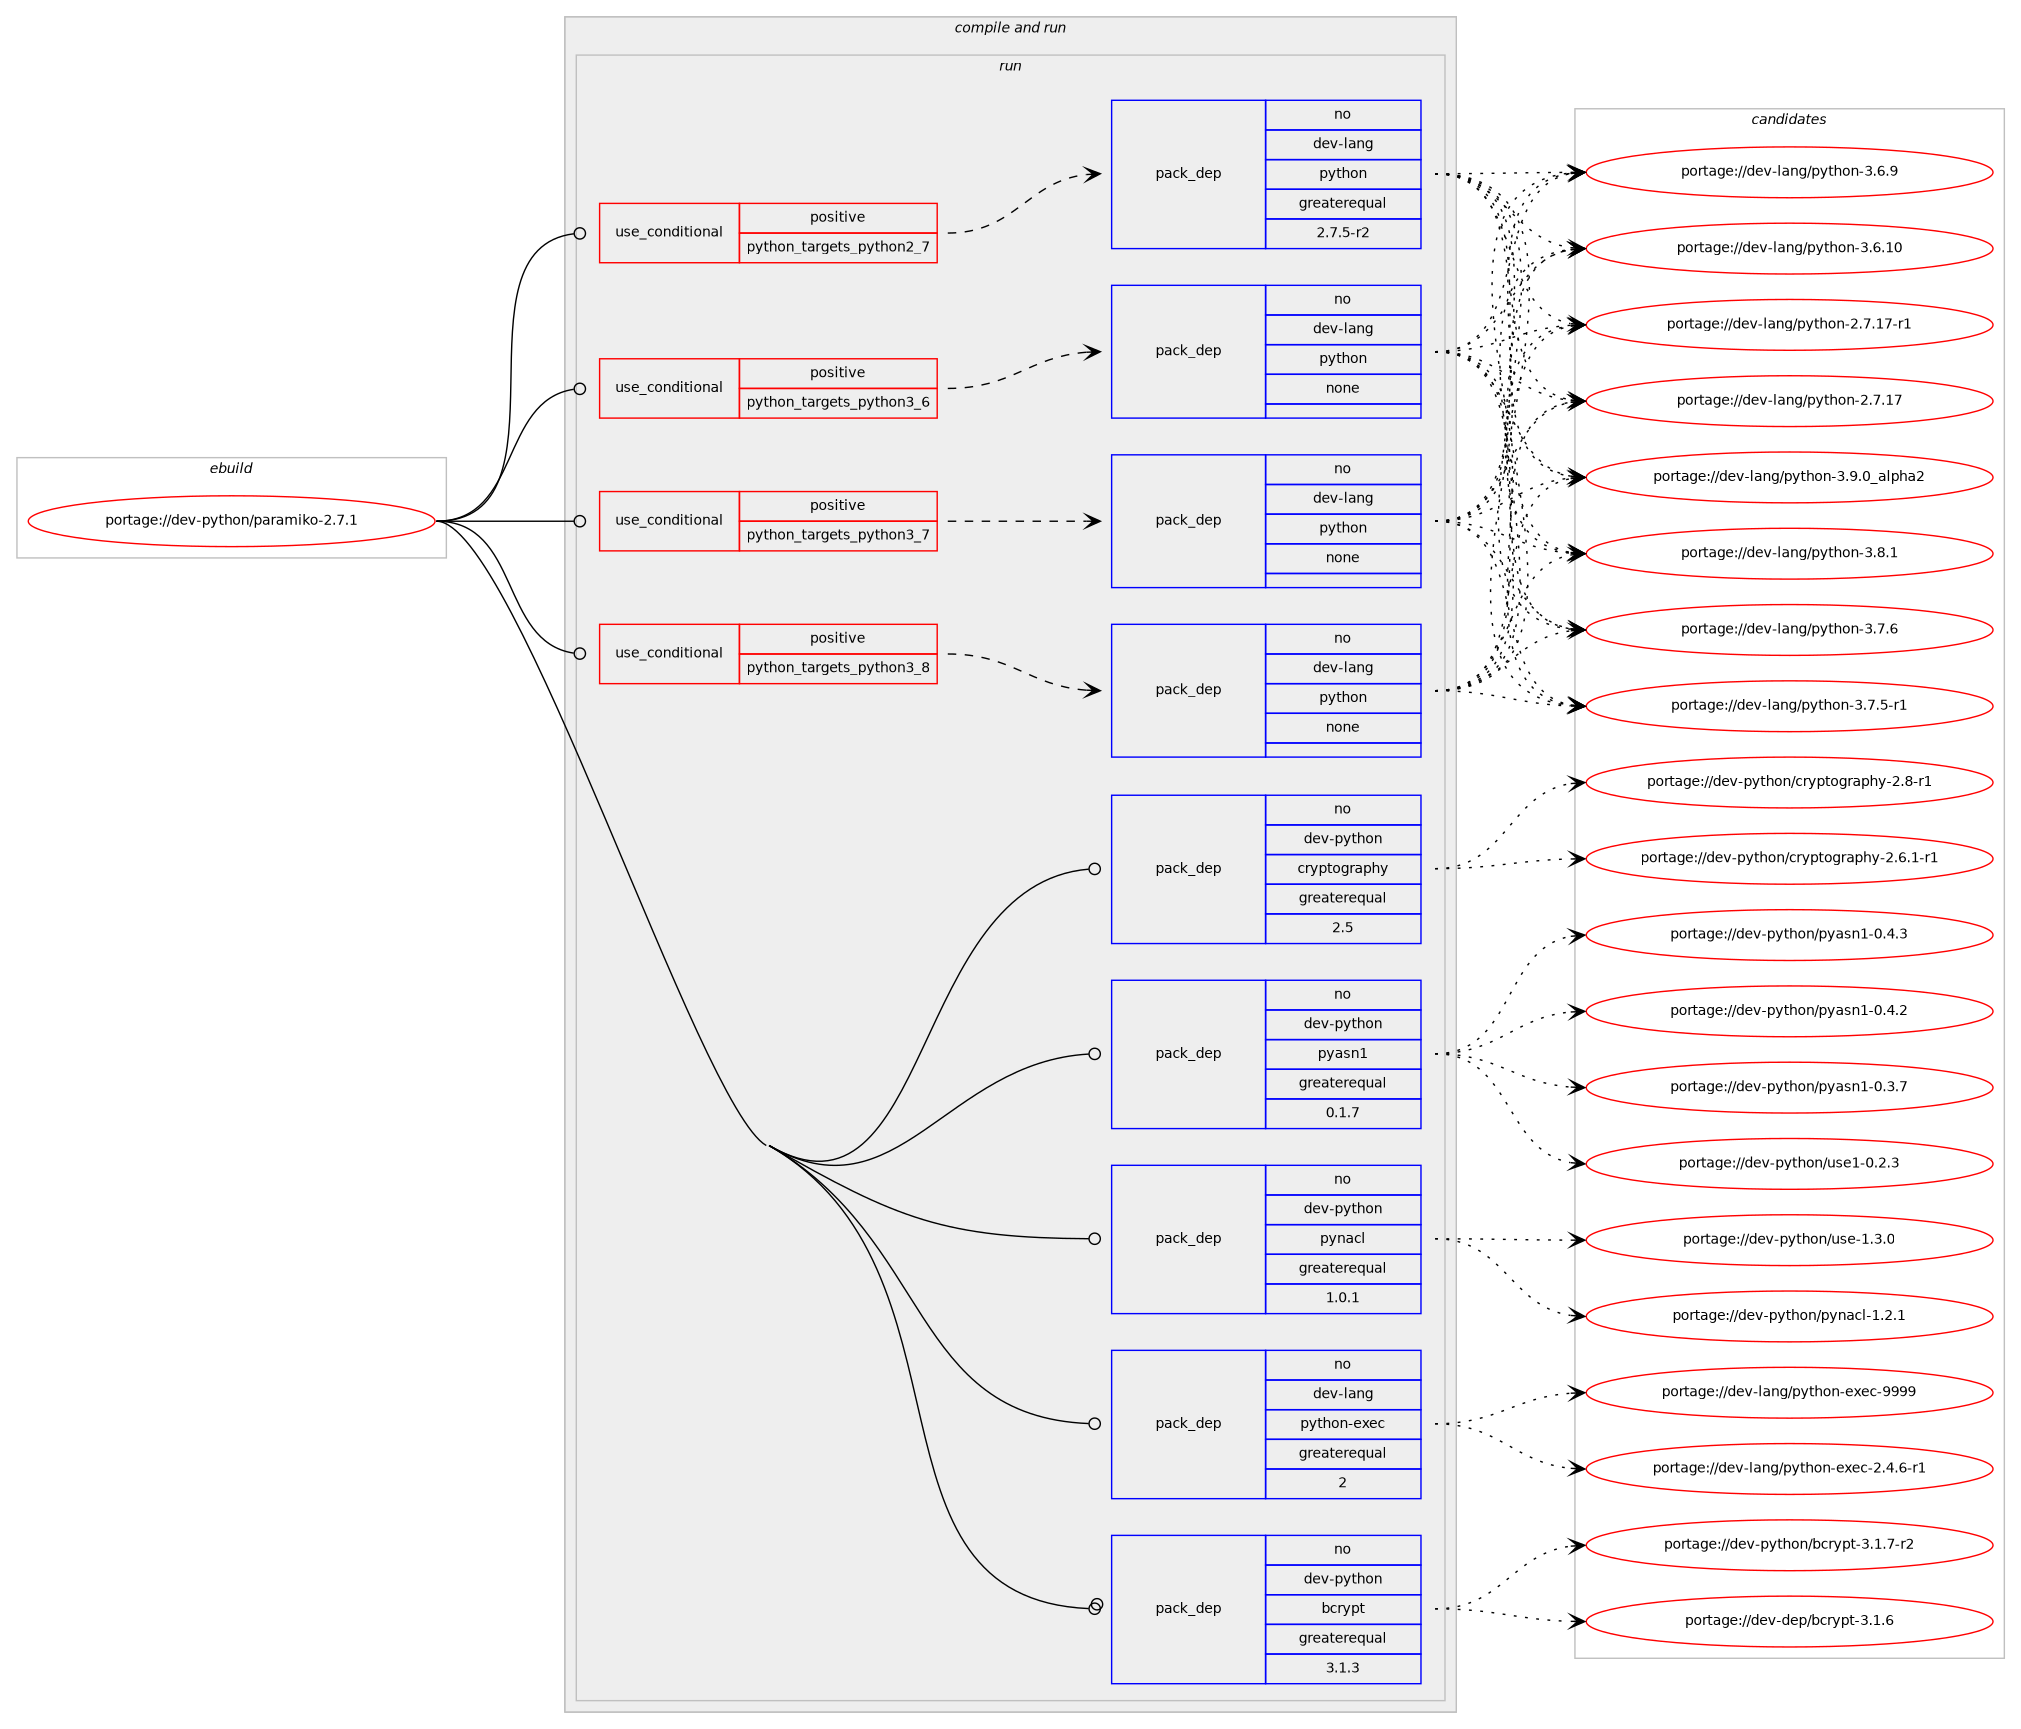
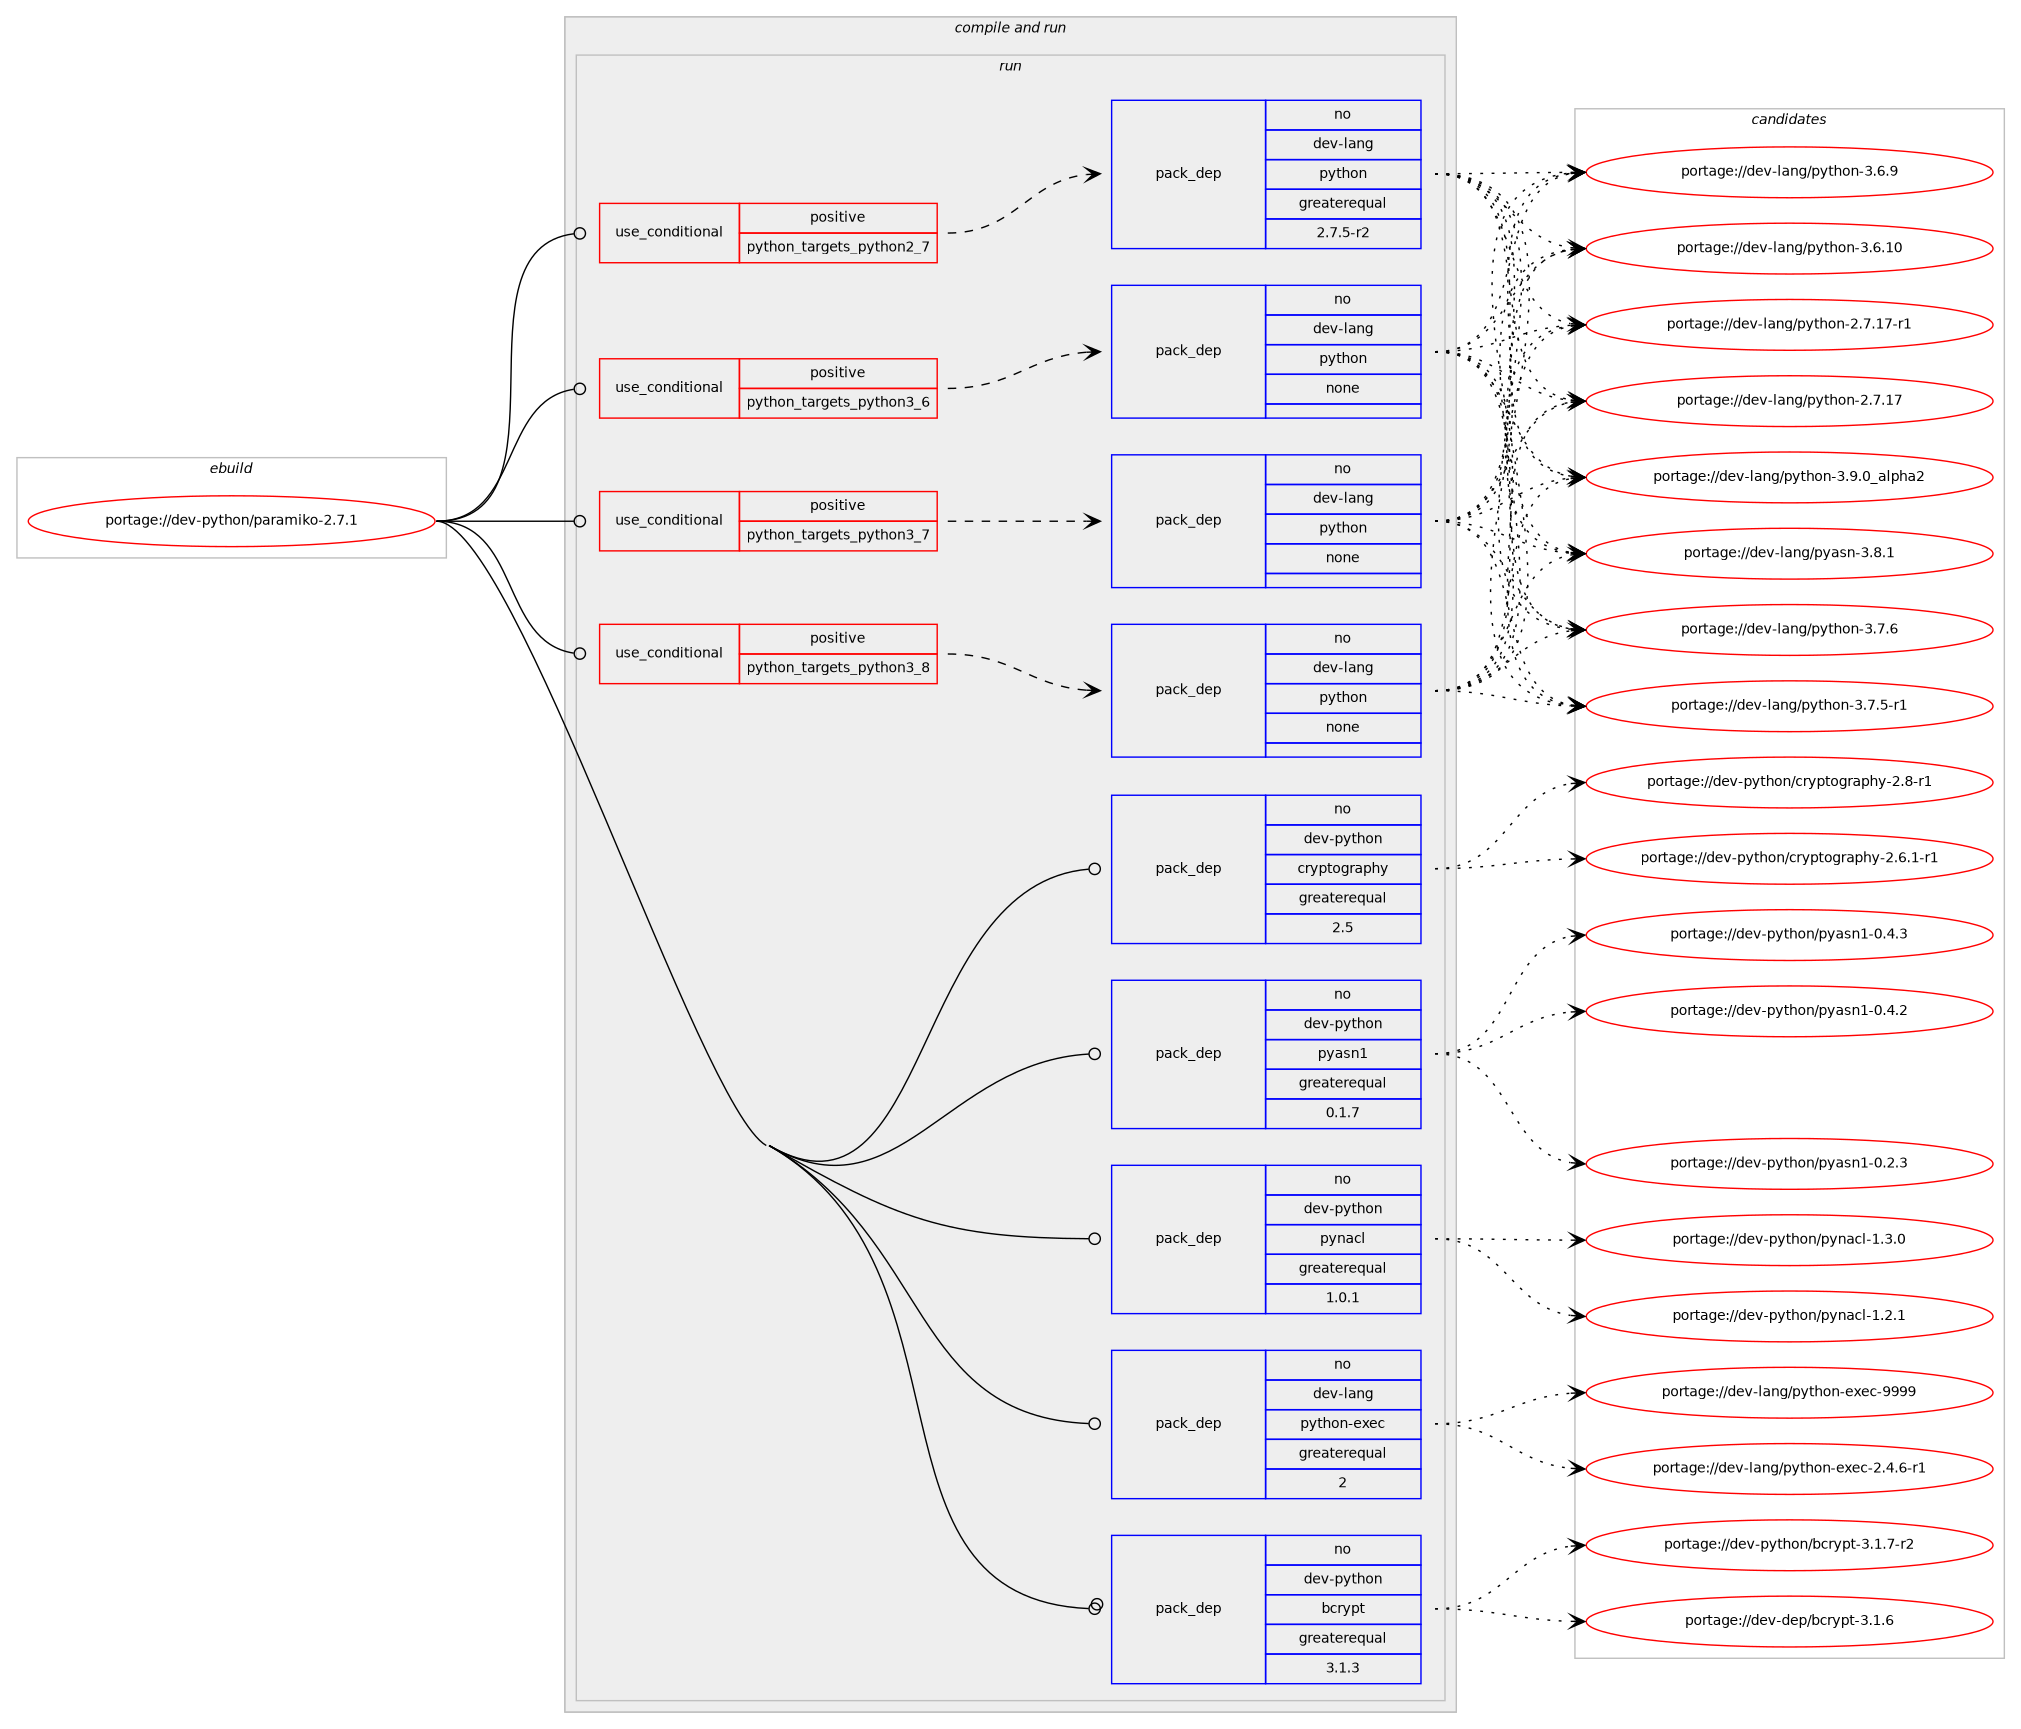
(1790, 554) -> (1790, 554)
(1790, 1088) -> none
(1790, 1164) -> (1790, 1164)
(1790, 1240) -> (1790, 1240)
